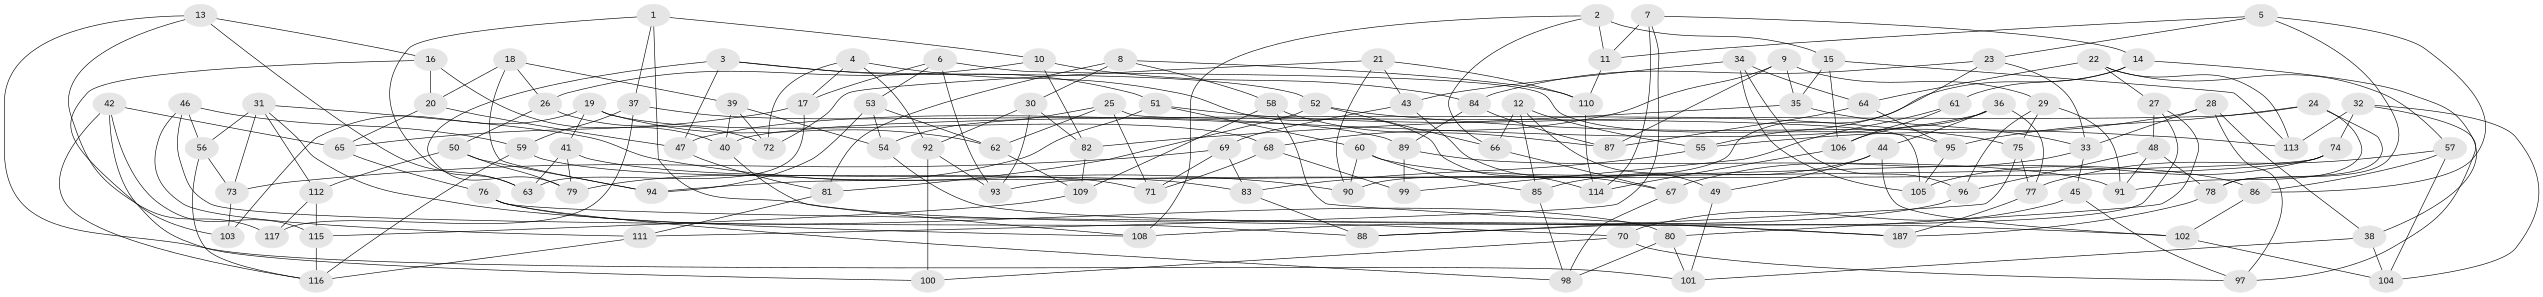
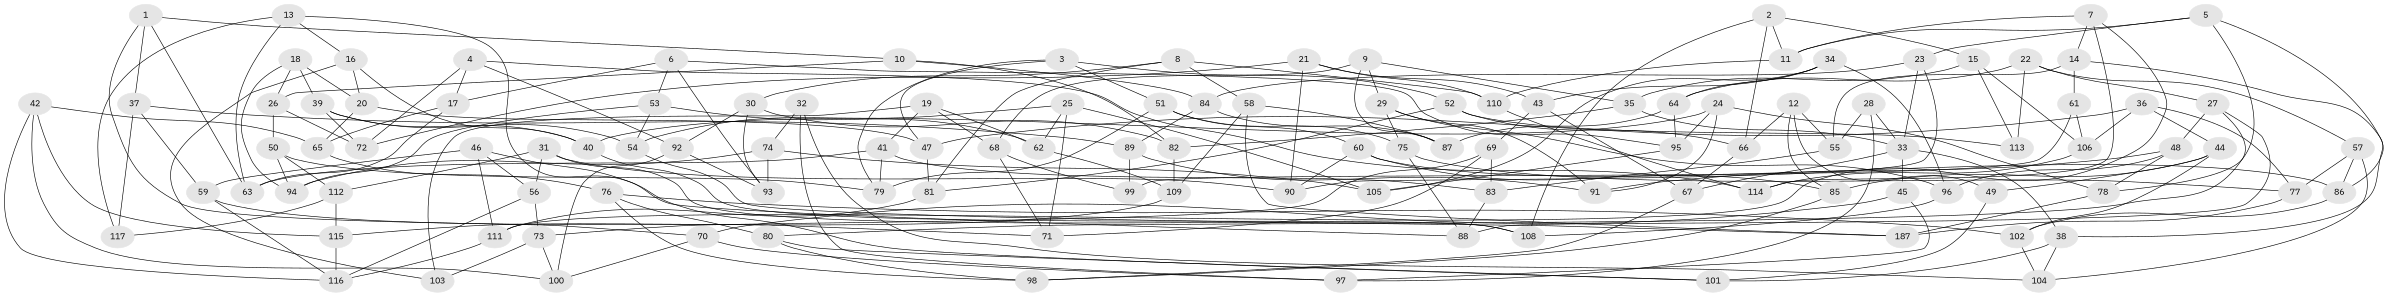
(2325, 126) -> none
(245, 148) -> (548, 259)
(2284, 171) -> (2017, 185)
